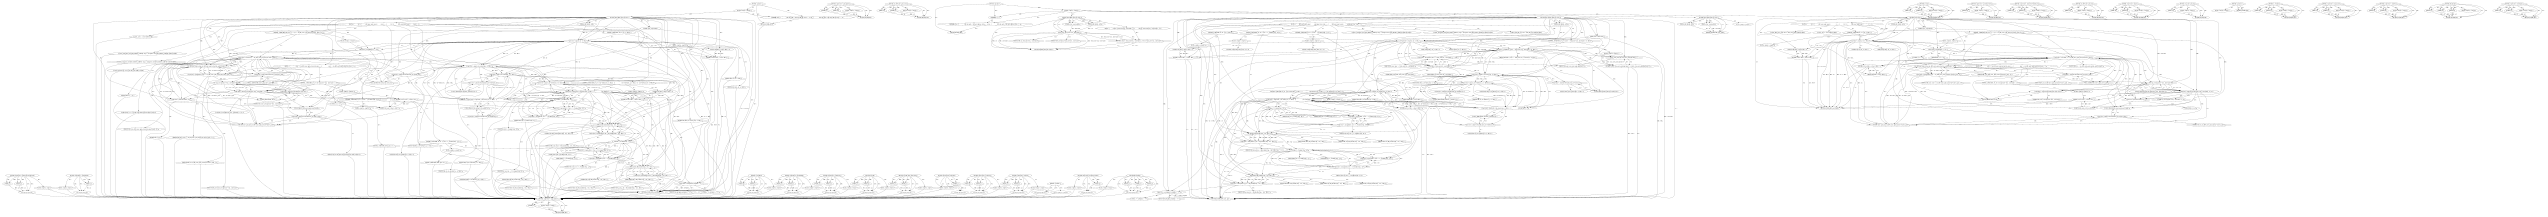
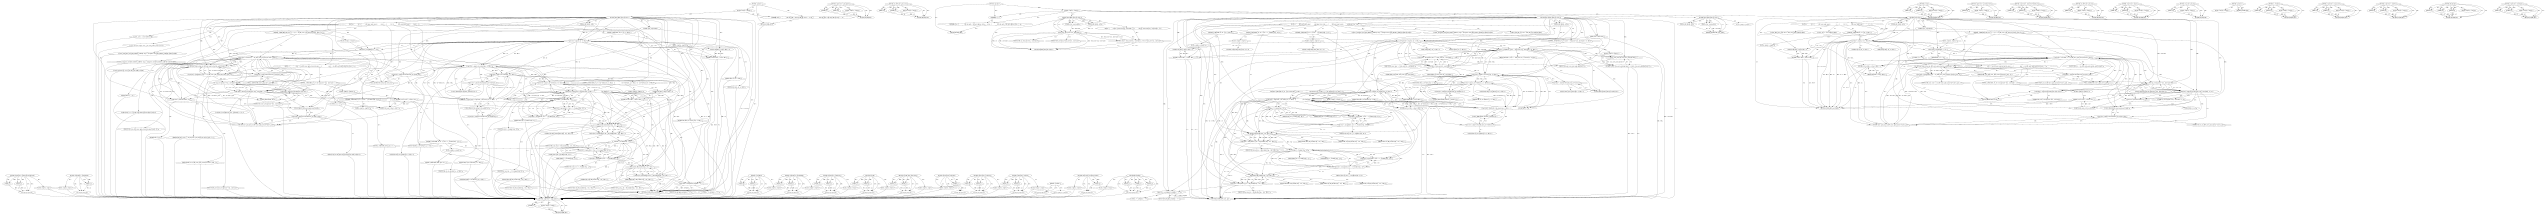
none -> (146, 45)
